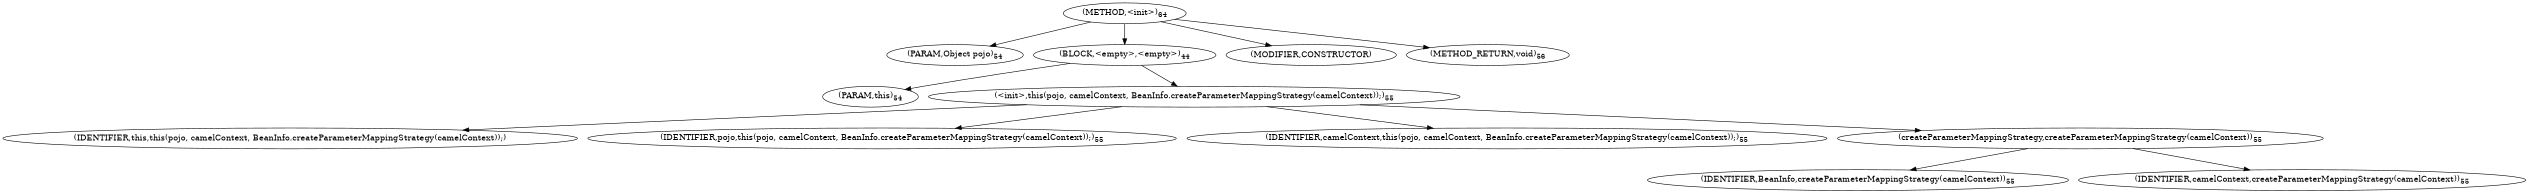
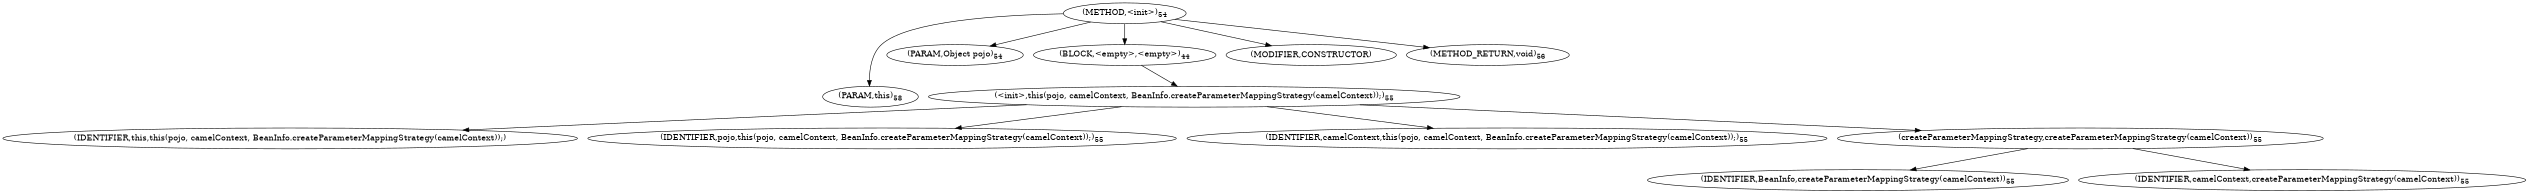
(1163, 12) -> (1163, 12)
(990, 75) -> (951, 22)
(898, 96) -> (898, 96)
